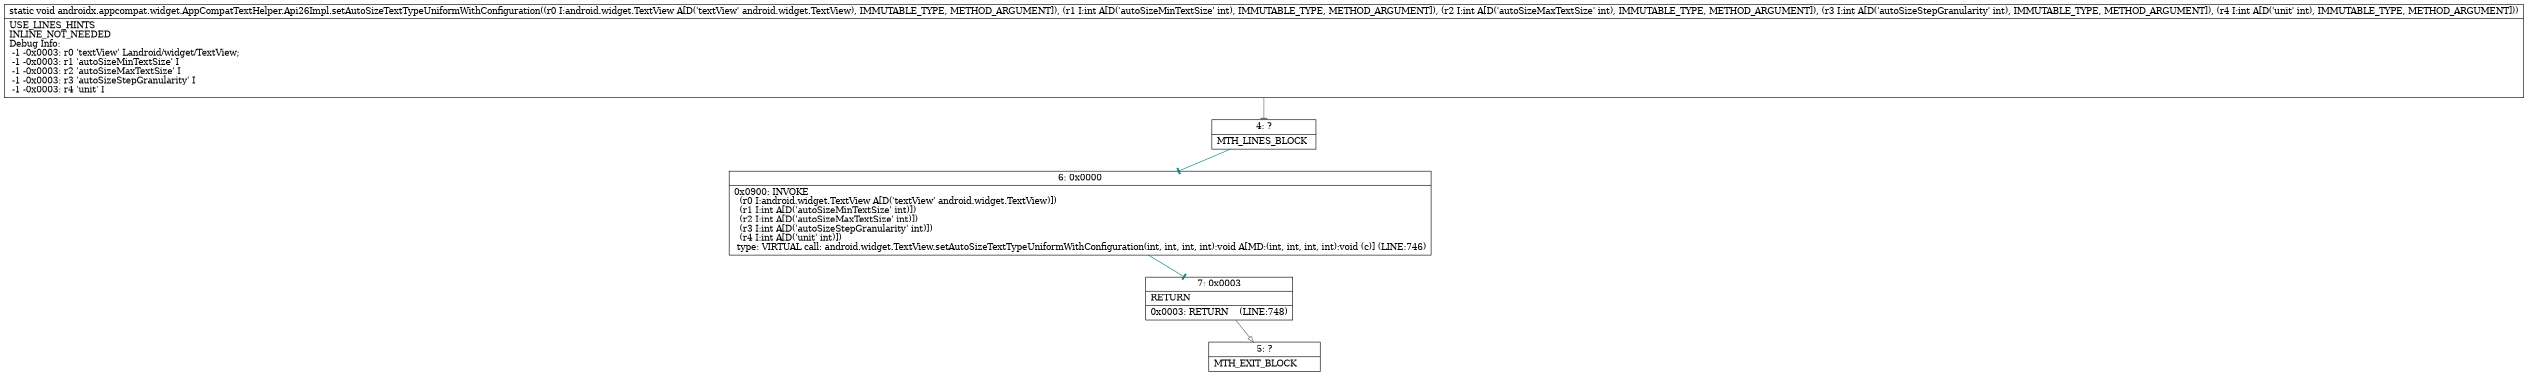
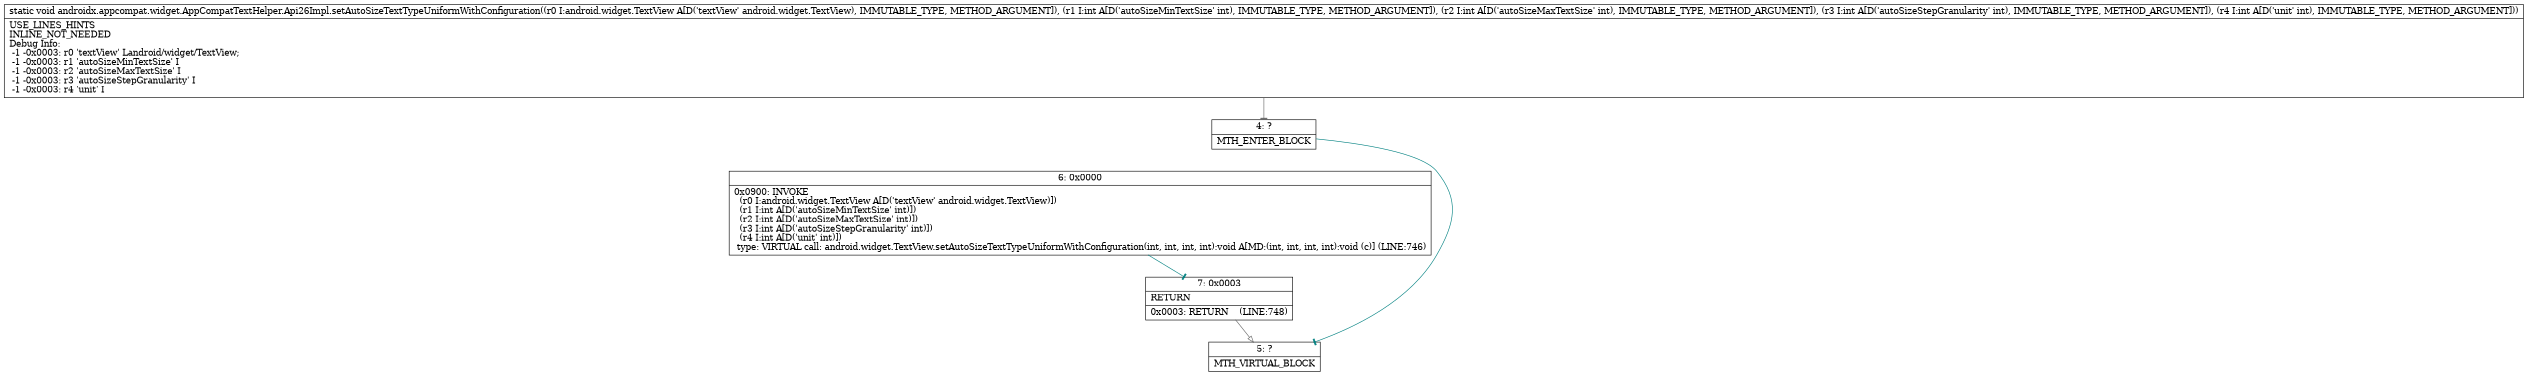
(1262, 141) -> (1264, 141)
(1206, 160) -> (1450, 225)
(1255, 364) -> (1265, 364)
